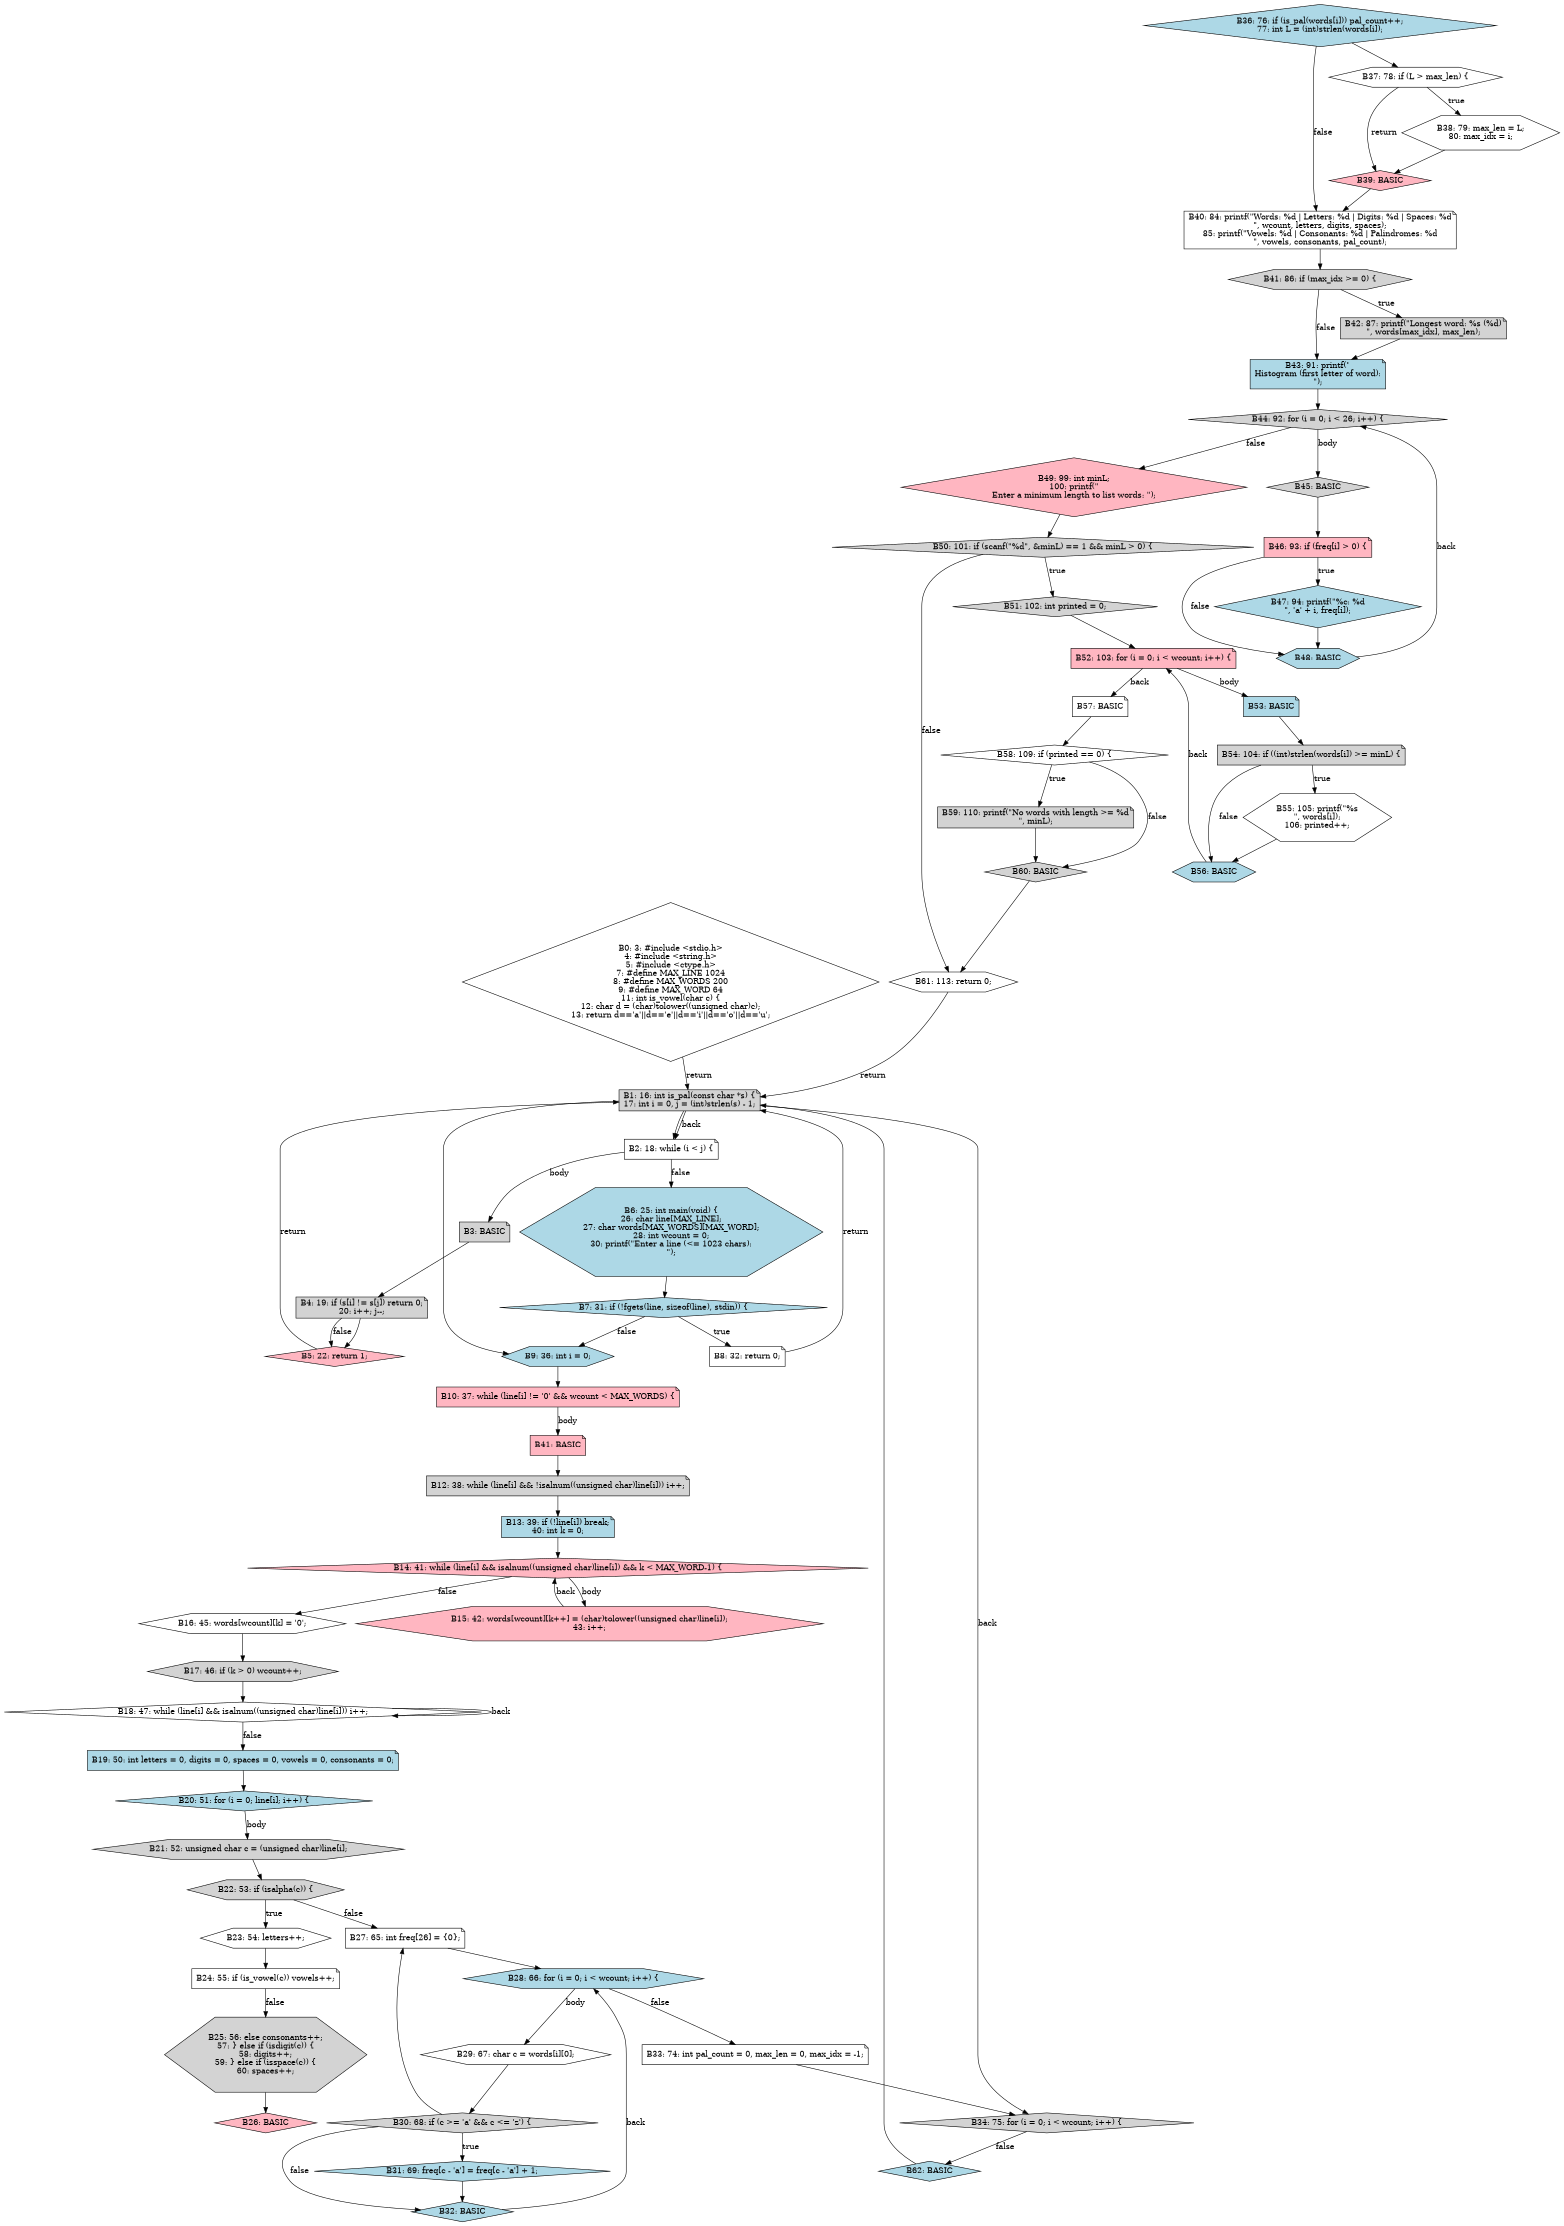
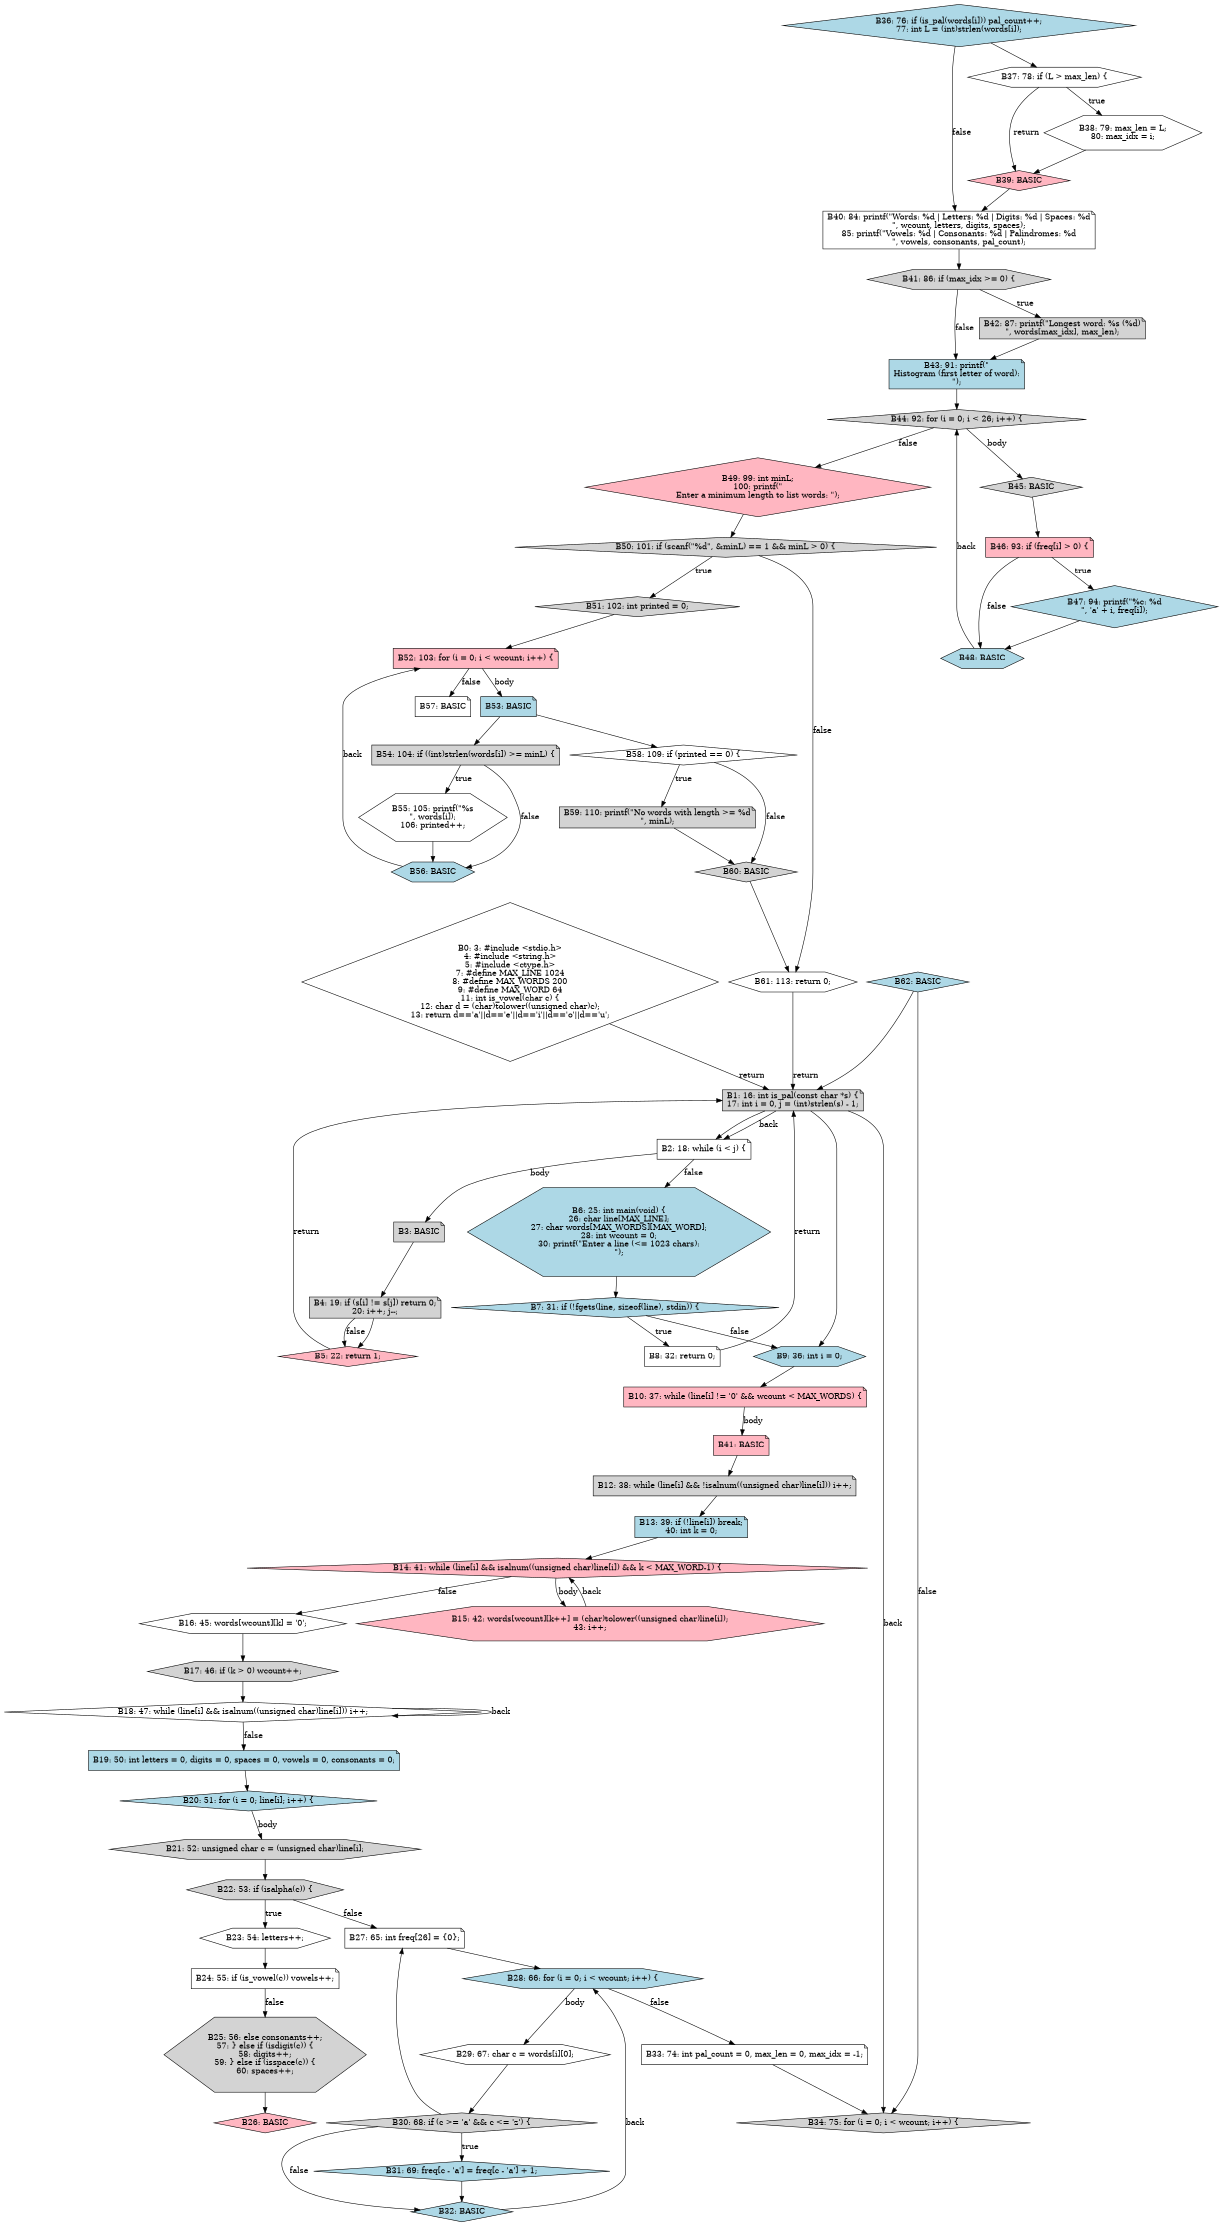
(1140, 682) -> (471, 682)
(1079, 729) -> (594, 730)
(989, 2147) -> (918, 1553)
